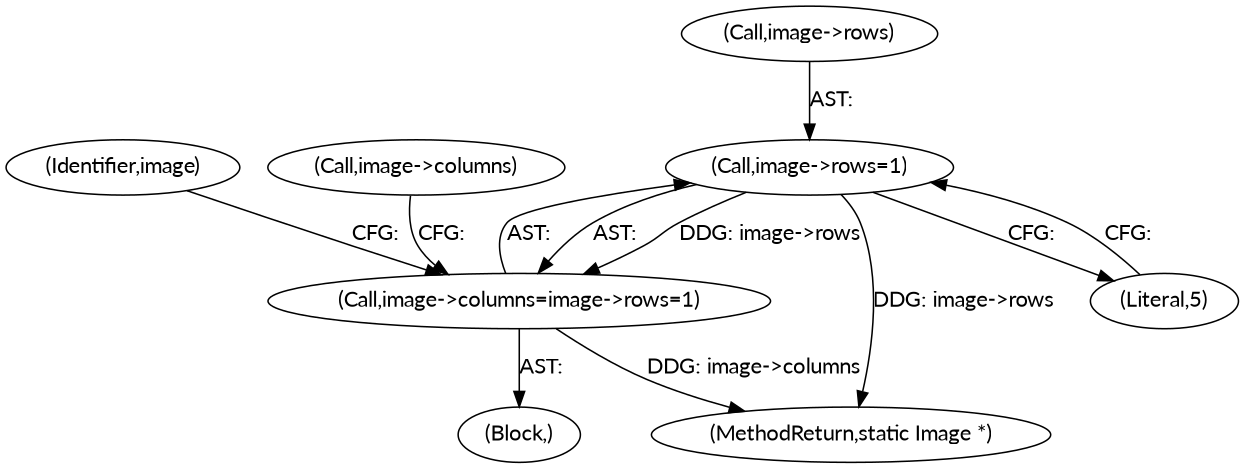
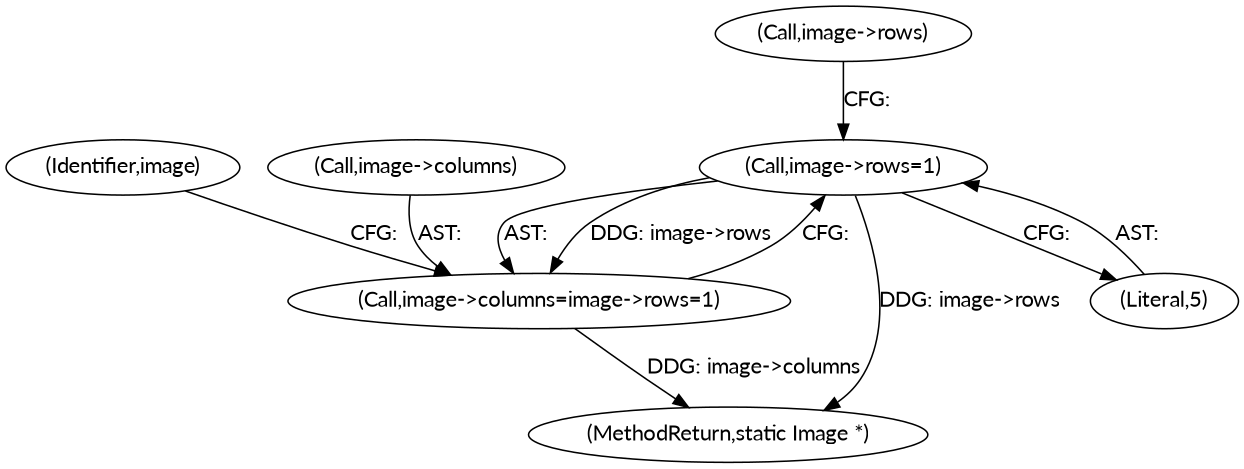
(835, 101) -> (870, 101)
(445, 234) -> (443, 234)
(532, 234) -> (829, 234)
(1131, 234) -> (1141, 234)
(519, 435) -> none
